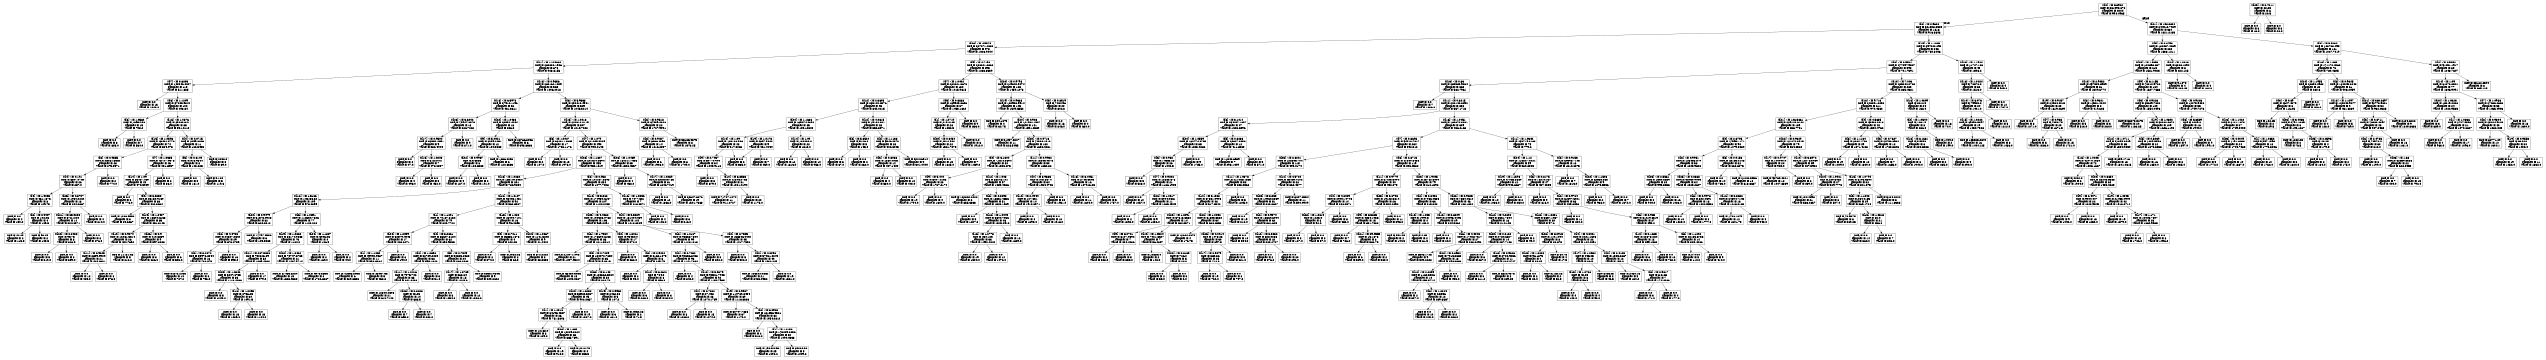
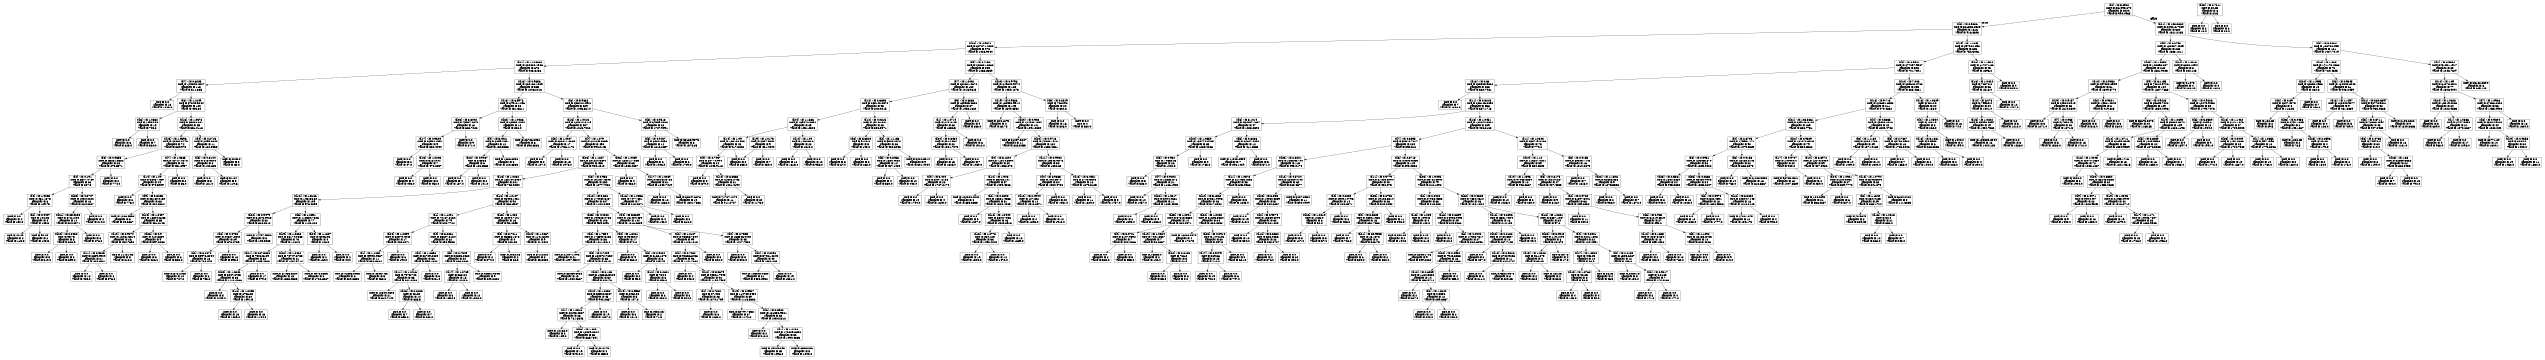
(1080, 124) -> (1082, 124)
(705, 315) -> none
